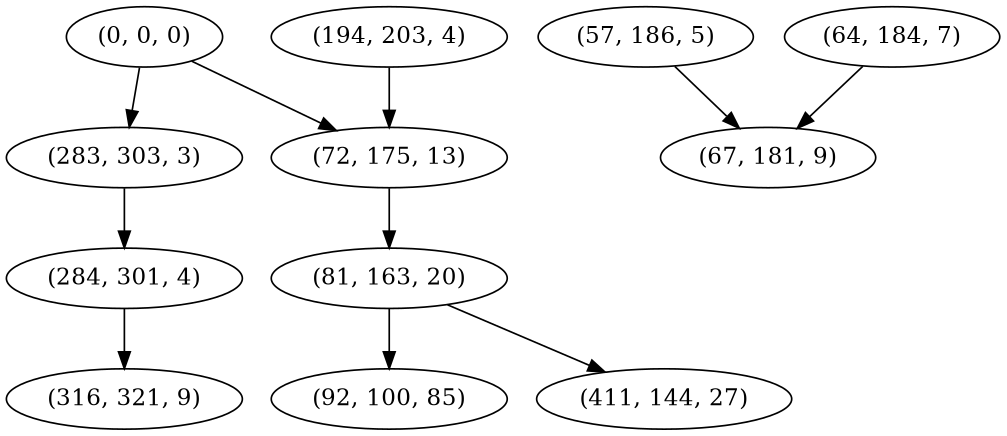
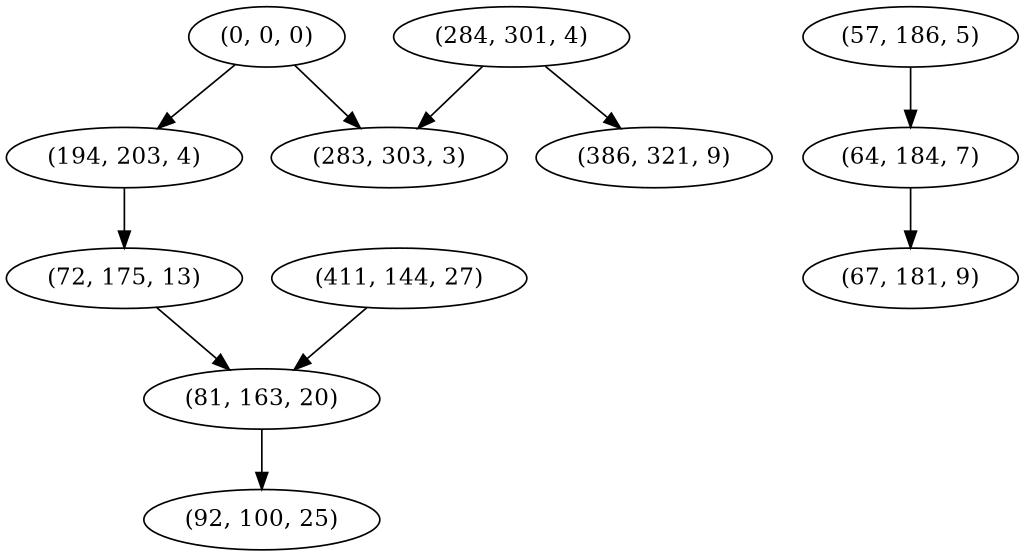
(701, 91) -> (911, 89)
(256, 92) -> (203, 91)
(124, 210) -> (457, 91)
(518, 335) -> (337, 333)
(124, 399) -> (654, 158)
(389, 399) -> (262, 520)
